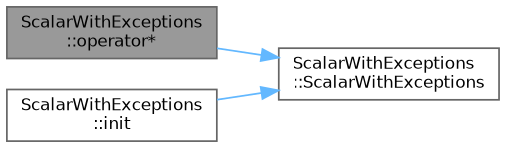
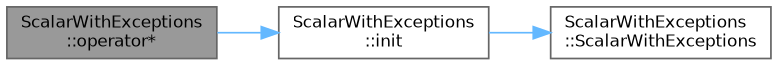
(239, 52) -> (239, 33)
